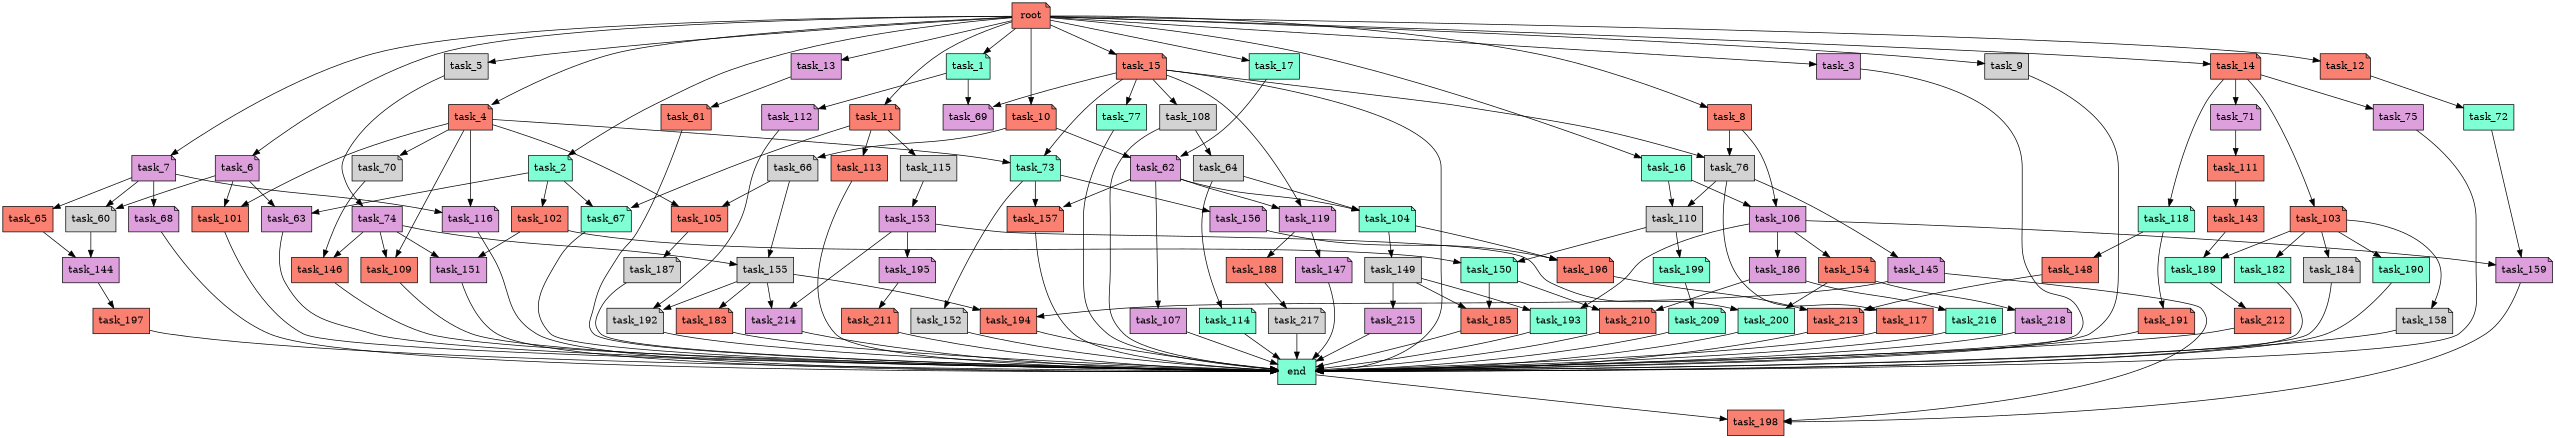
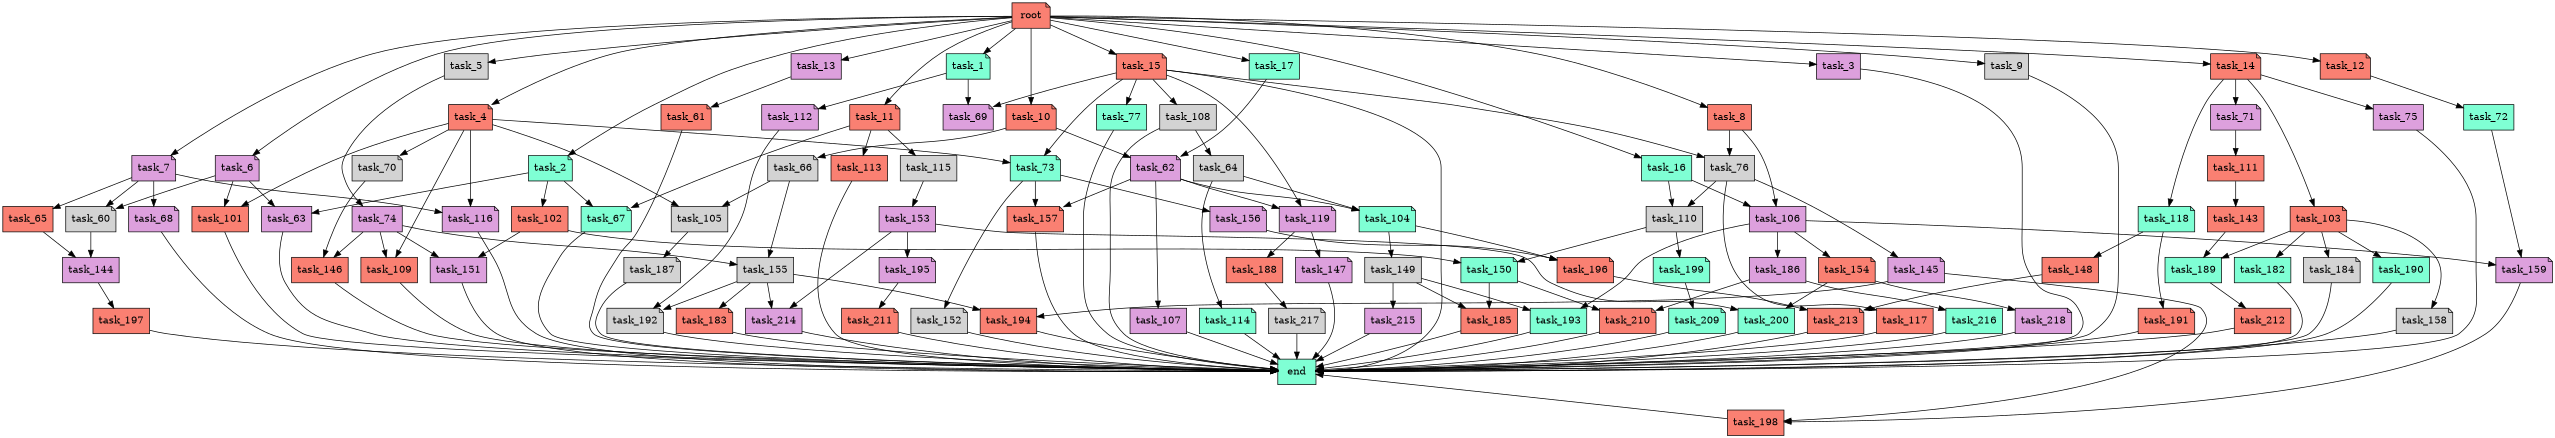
(700, 219) -> (700, 219)
(1518, 397) -> (1525, 397)
